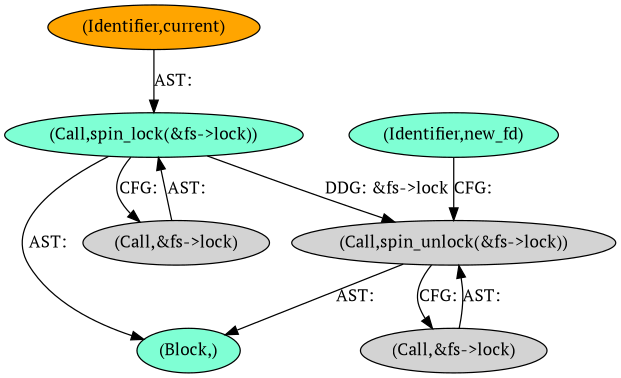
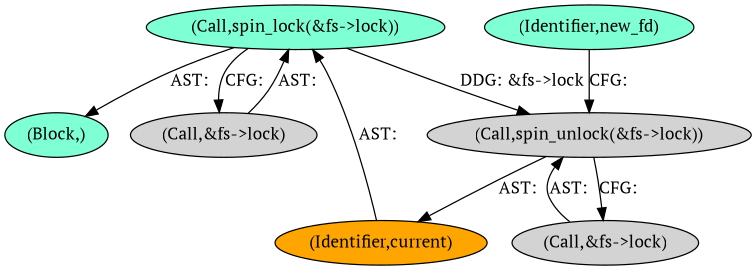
(320, 297) -> (487, 185)
